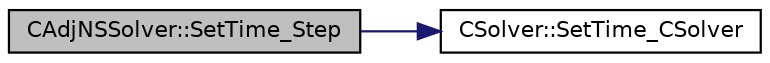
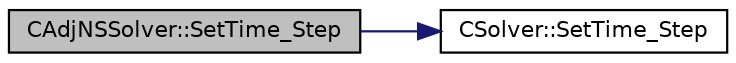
(601, 31) -> (584, 31)
